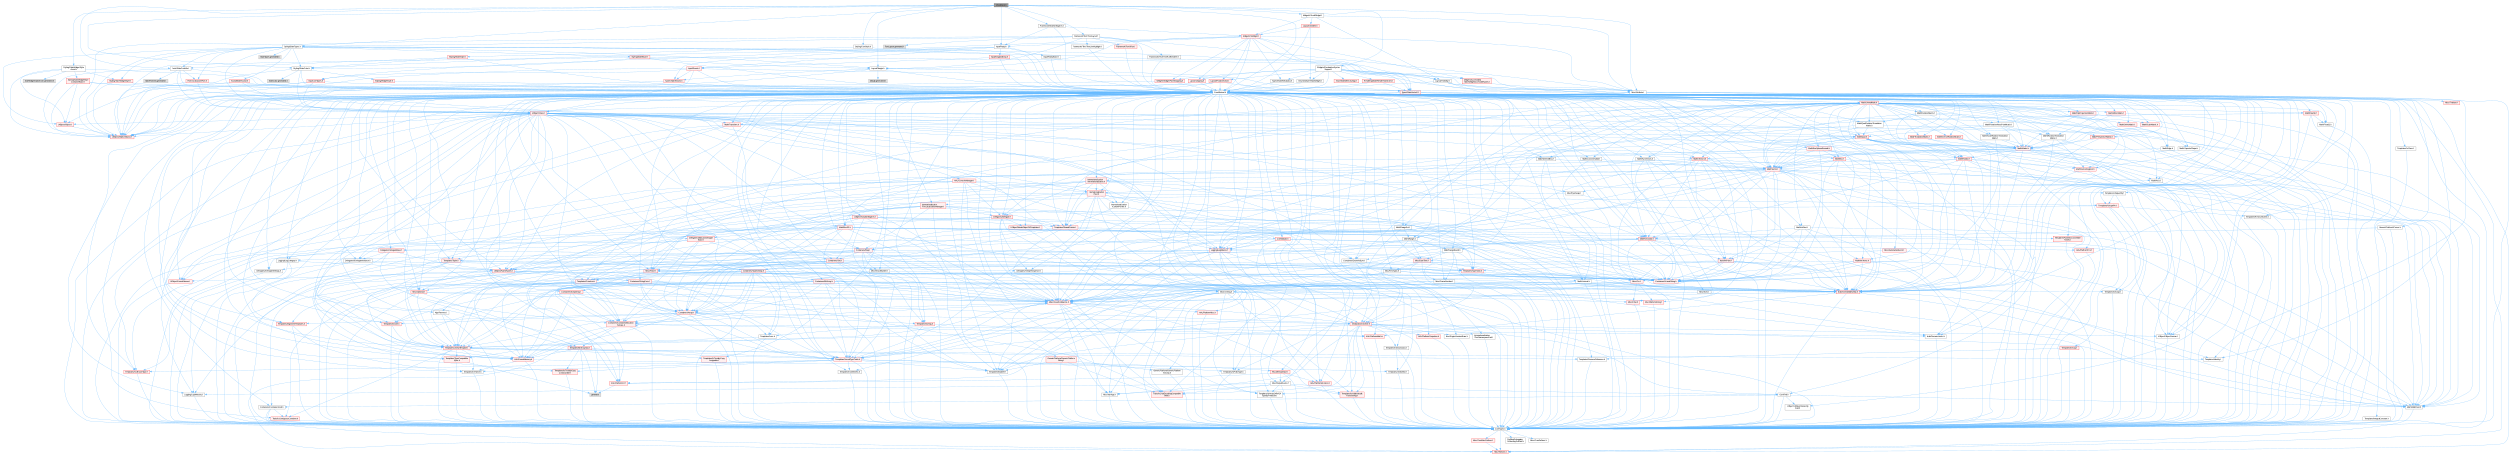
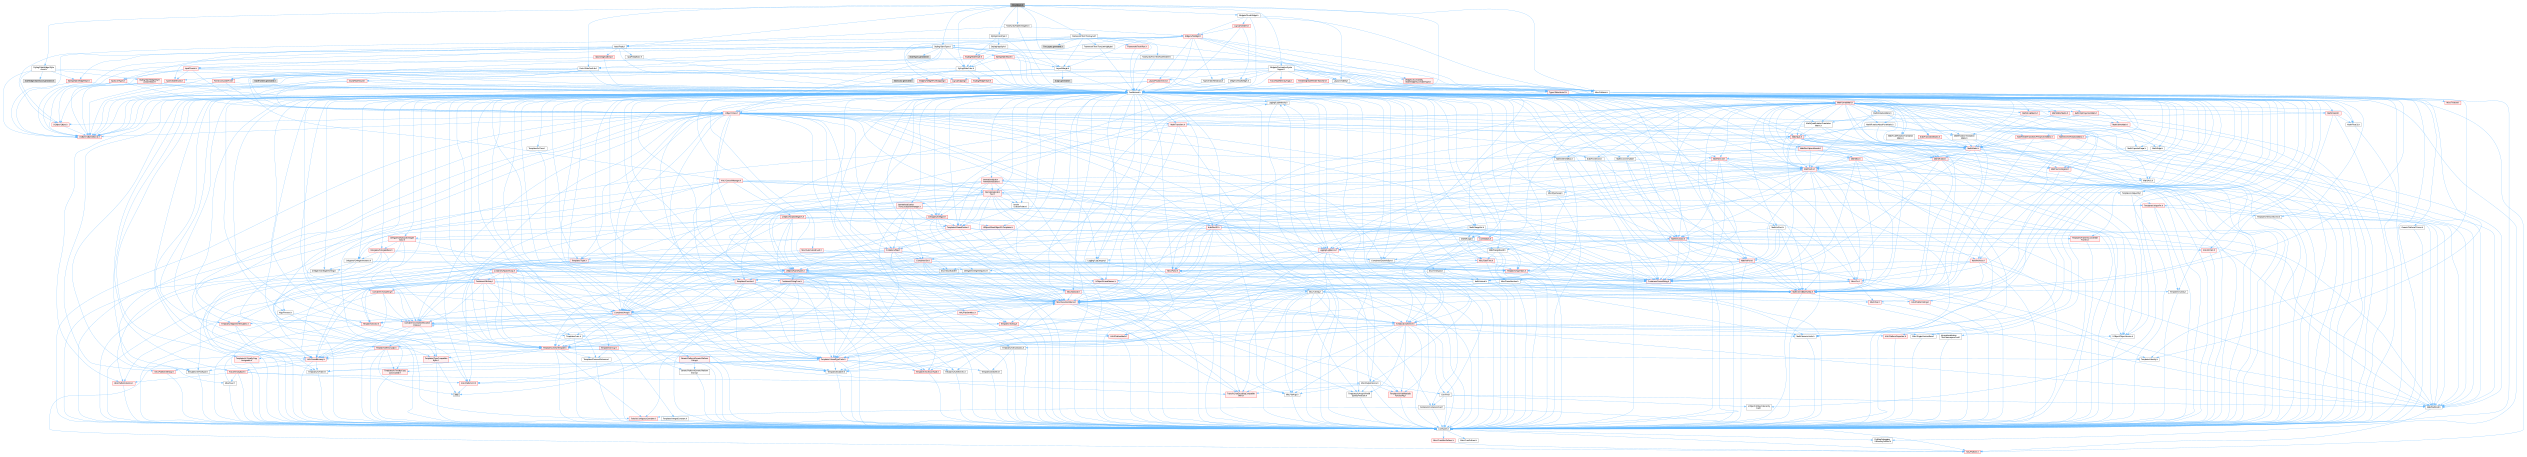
none -> (999, 47)
(1310, 81) -> (1239, 81)
none -> (1250, 85)
(2102, 137) -> (2035, 137)
(2459, 167) -> (2377, 102)
(1119, 206) -> (1020, 206)
(288, 208) -> (1004, 108)
(2084, 250) -> (2209, 250)
none -> (164, 372)
none -> (234, 377)
(595, 395) -> (457, 395)
